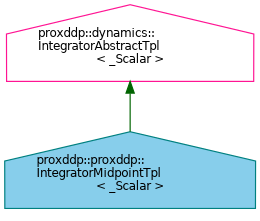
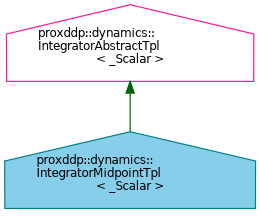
(130, 174) -> (130, 174)
